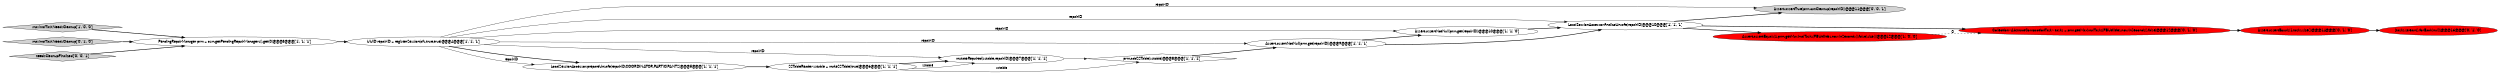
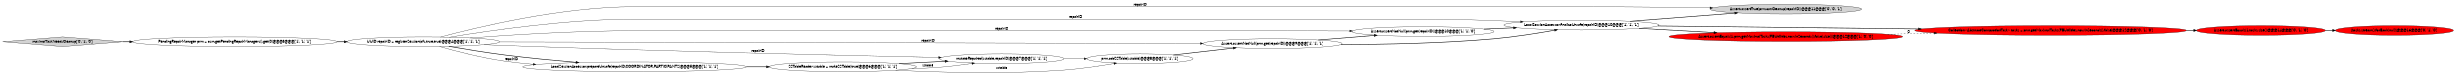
(63, 27) -> none
(63, 56) -> none
(1162, 59) -> (1140, 59)
